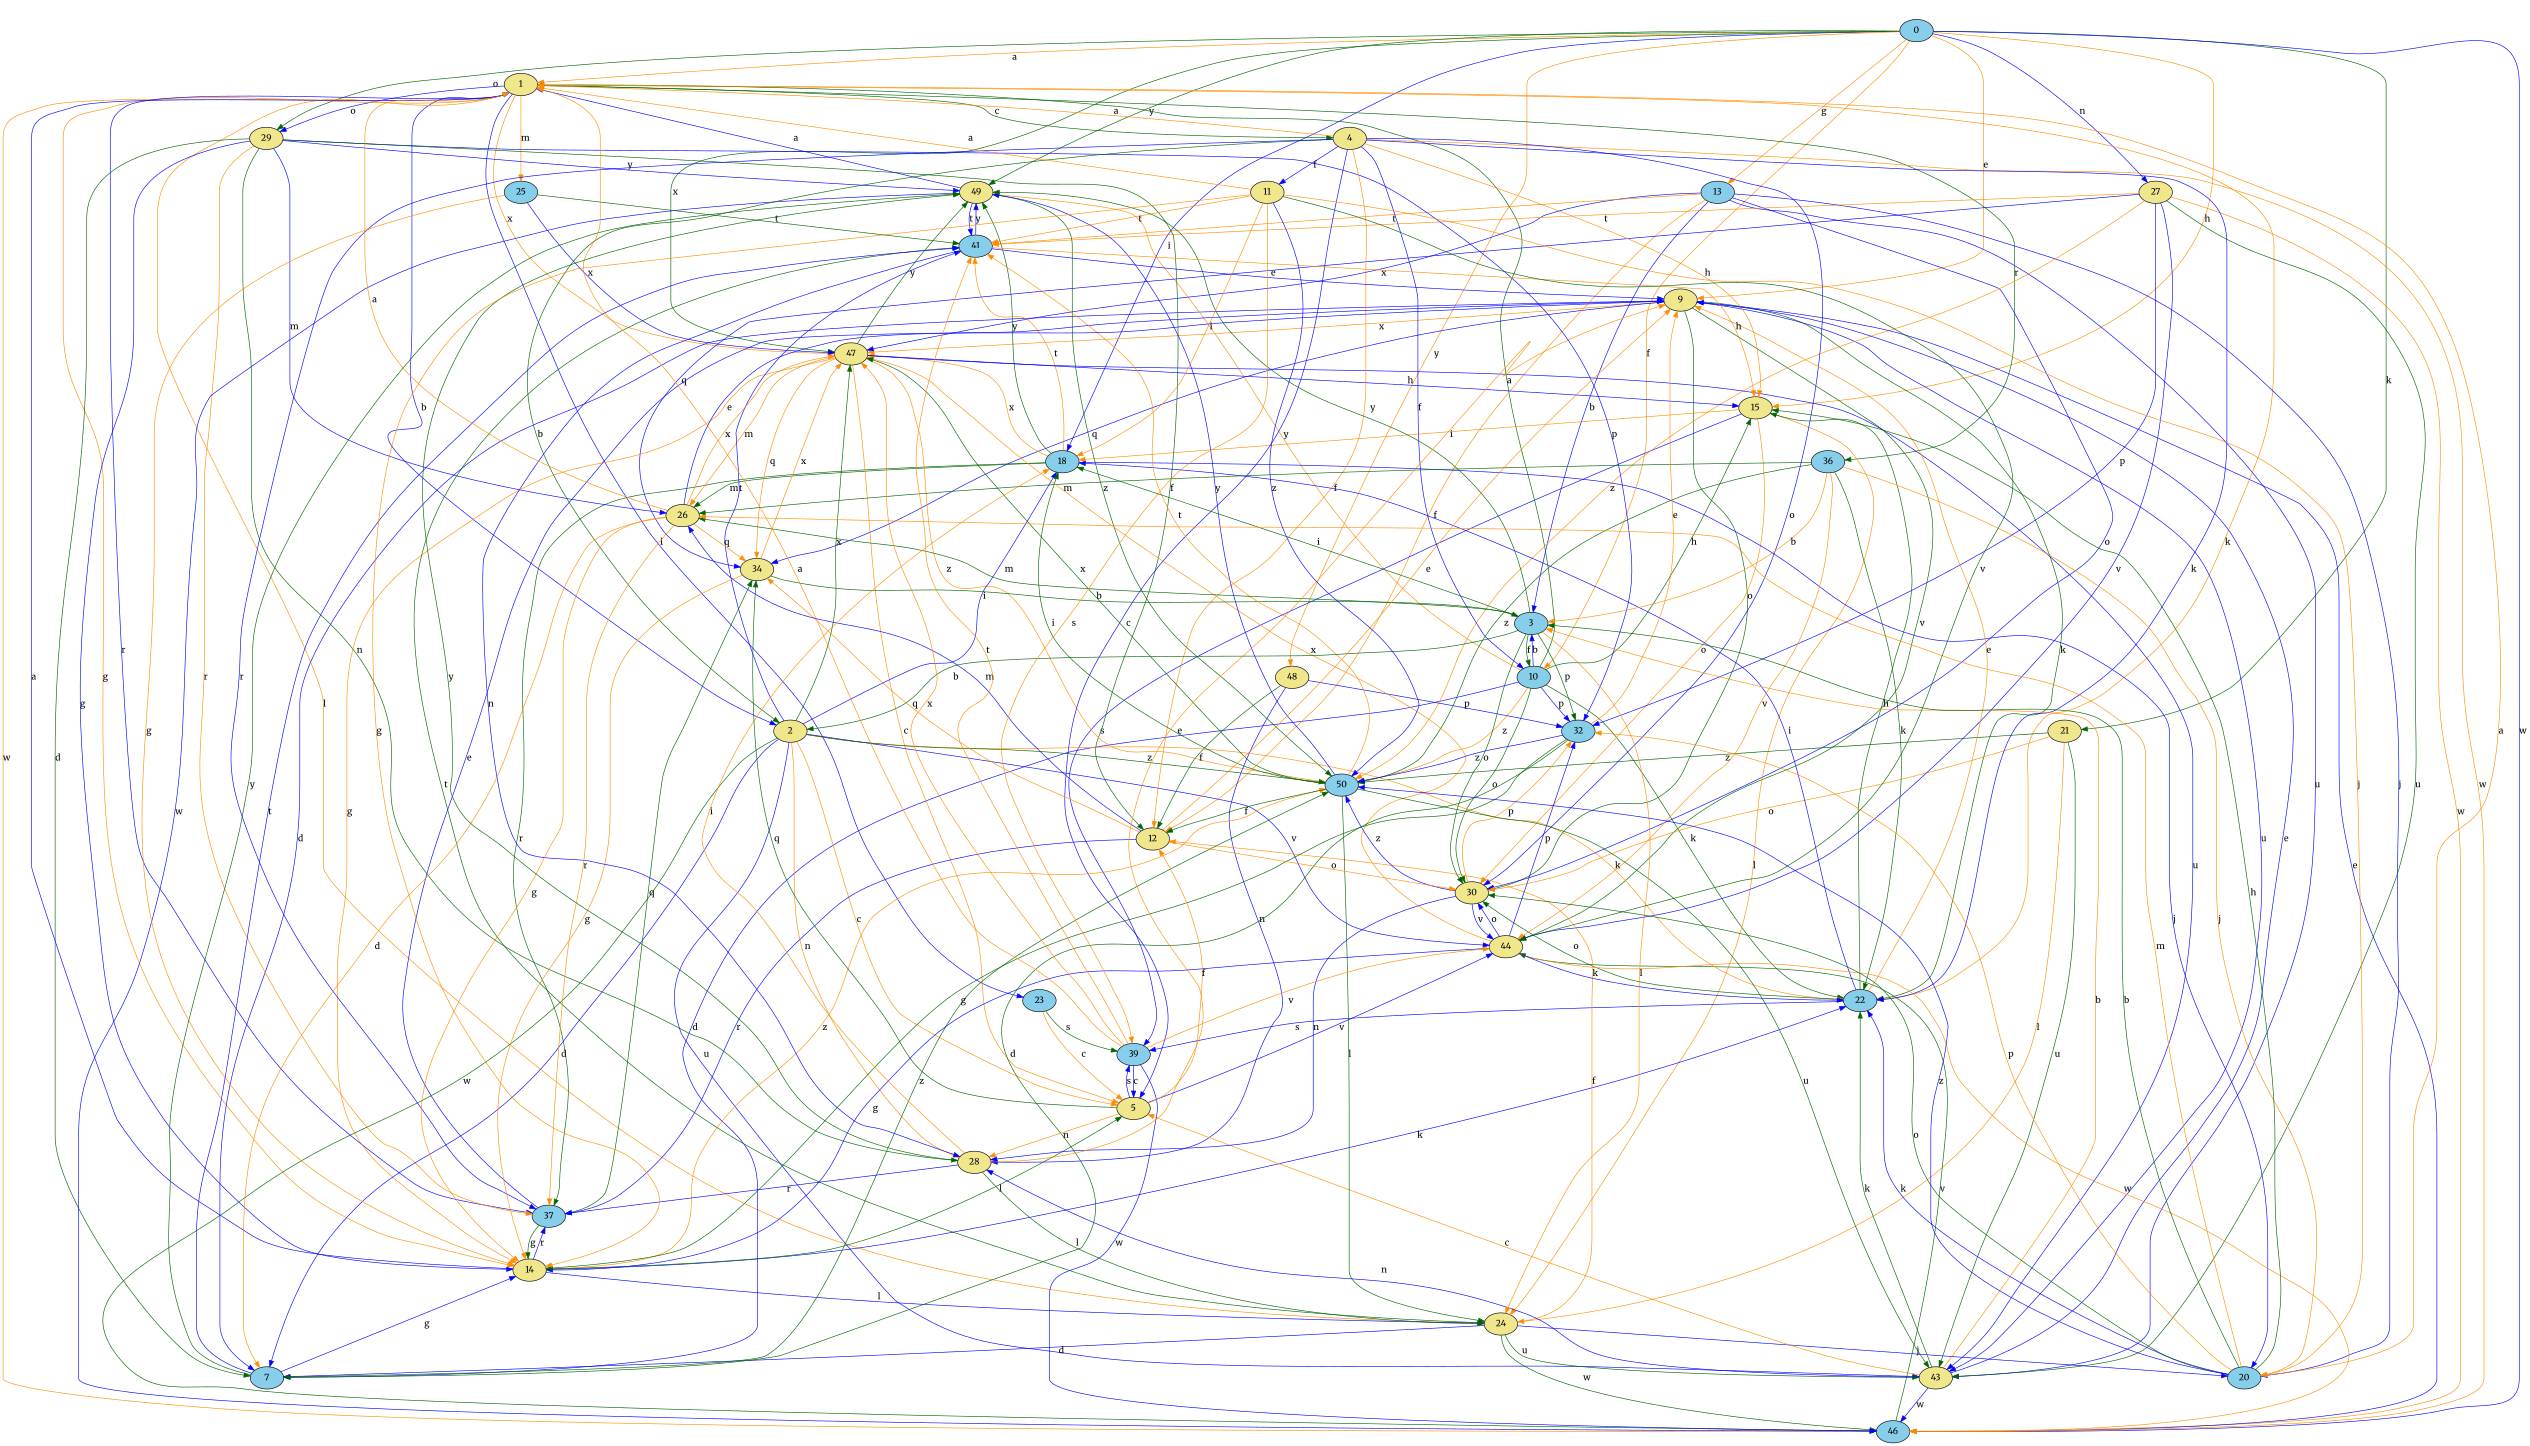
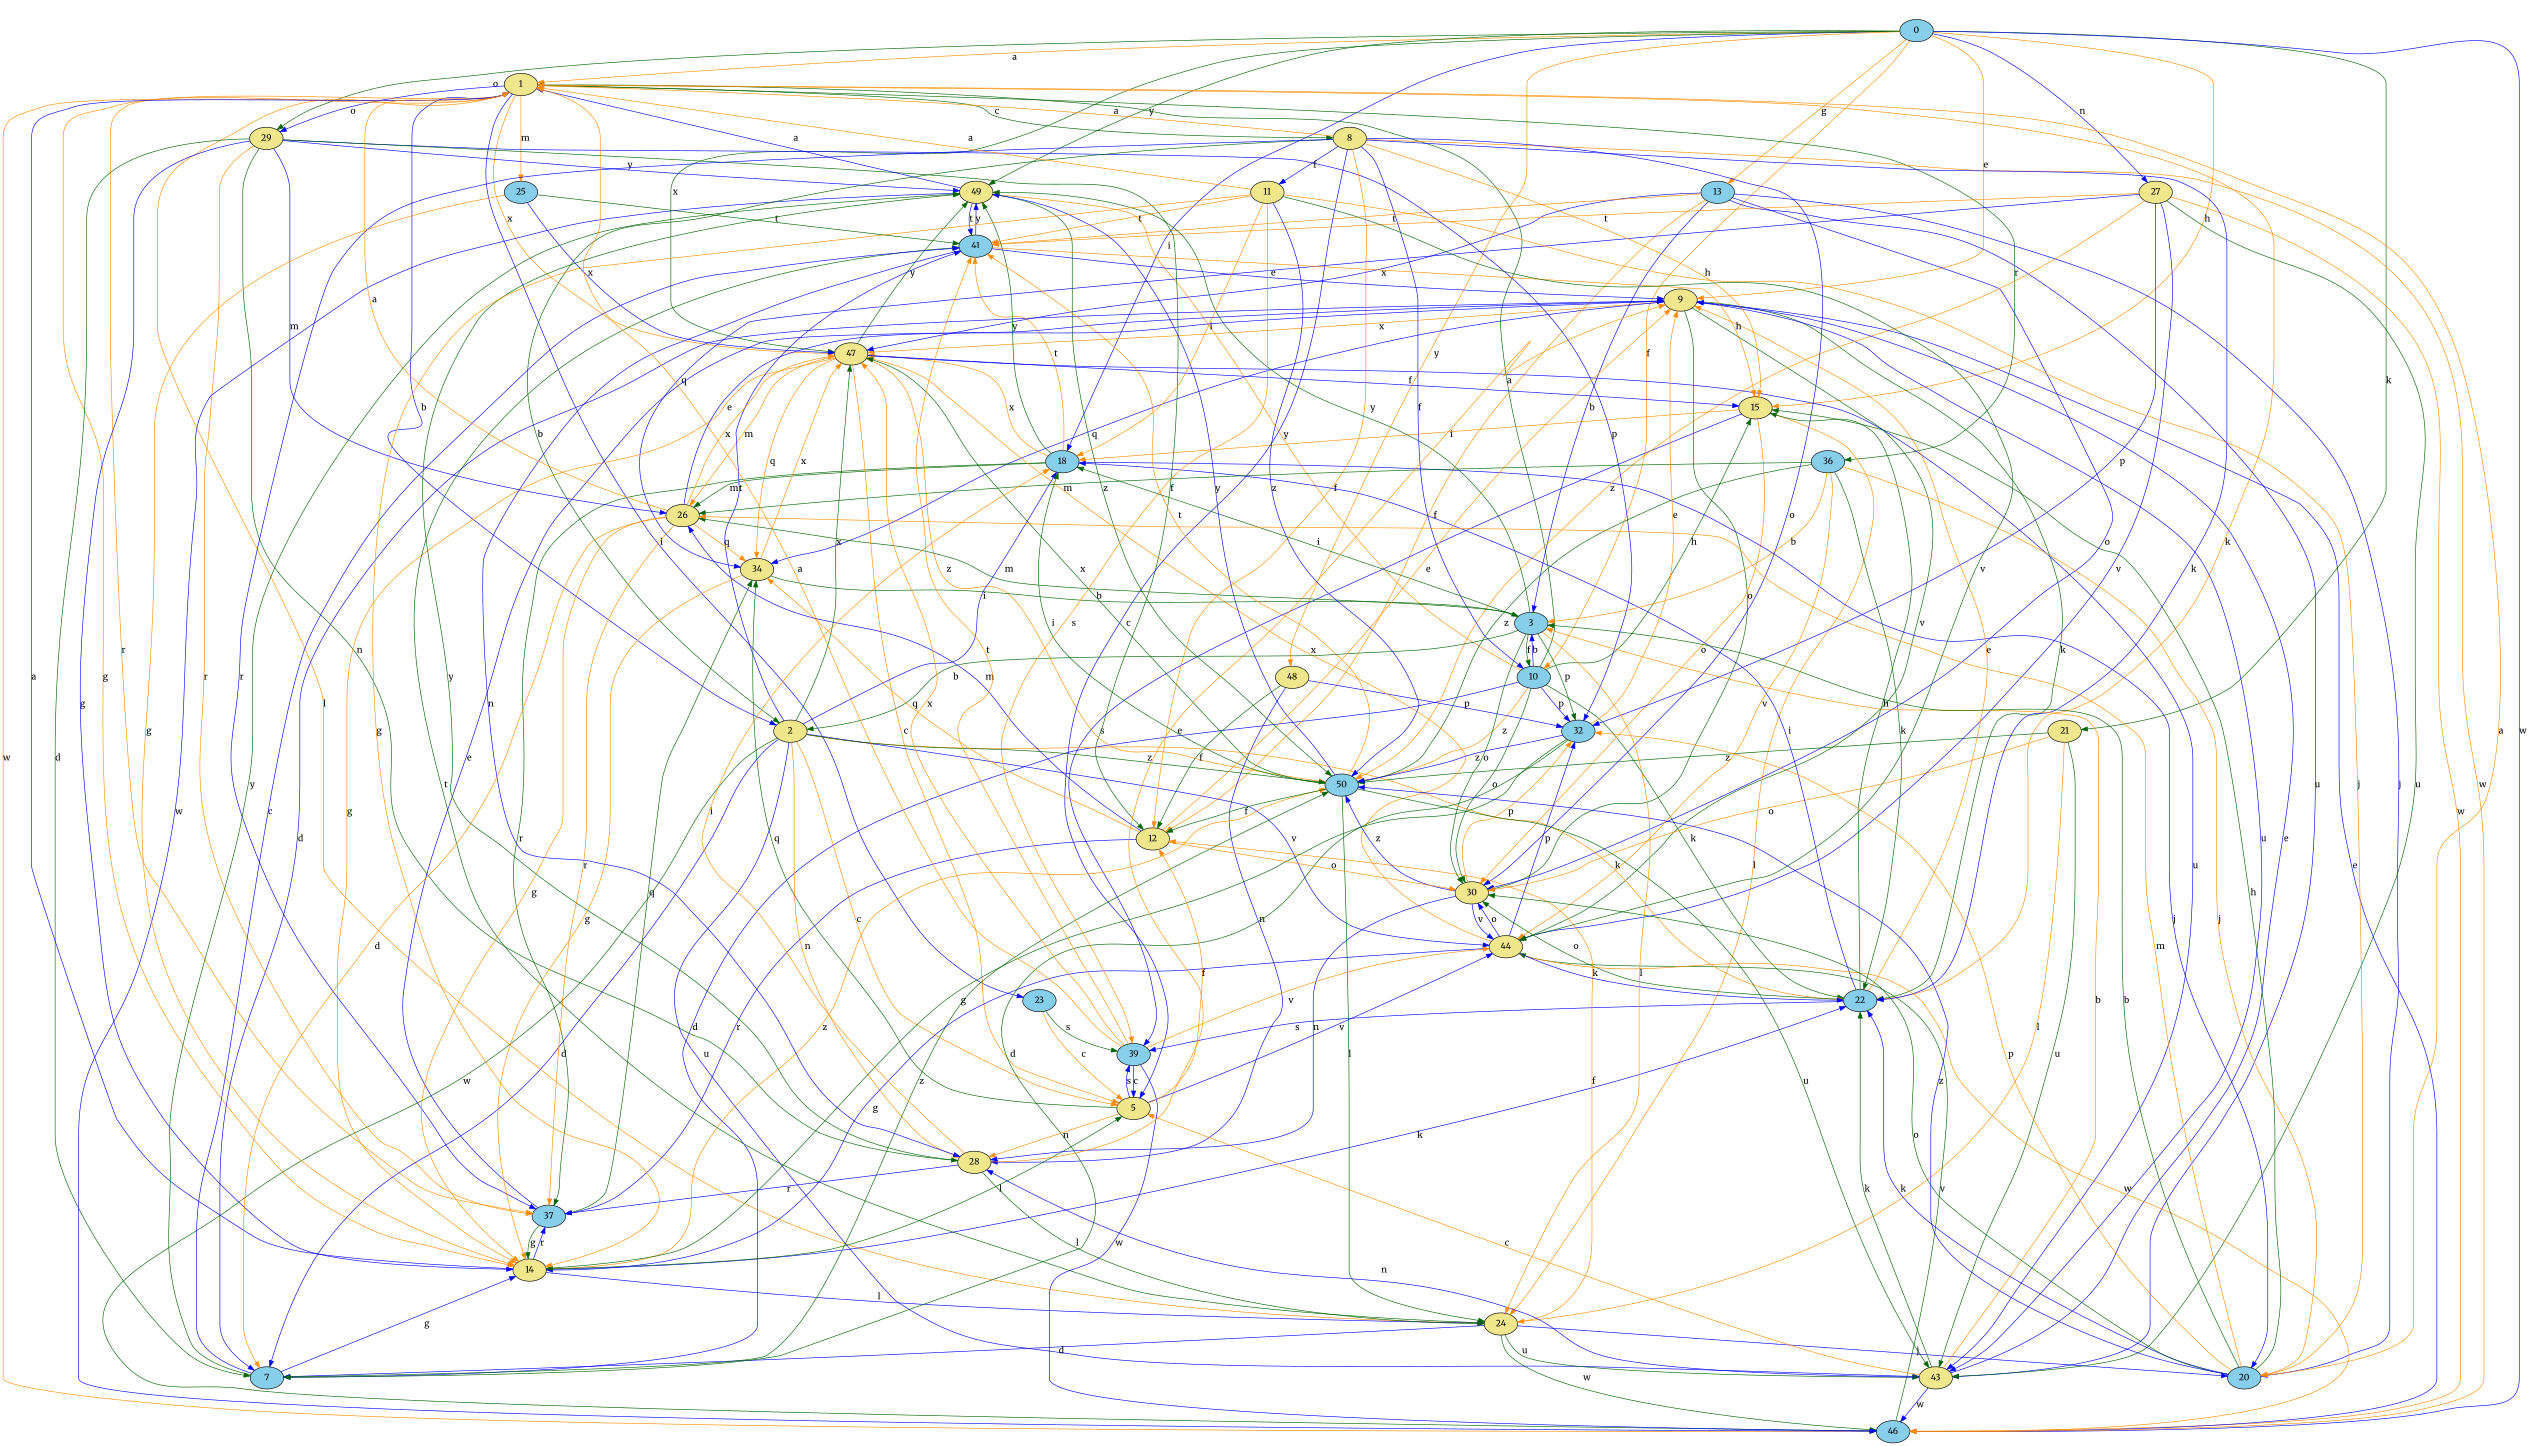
(1350, 138) -> (1350, 138)
(1410, 381) -> (1410, 381)
(117, 560) -> (117, 560)
(270, 812) -> (270, 812)
